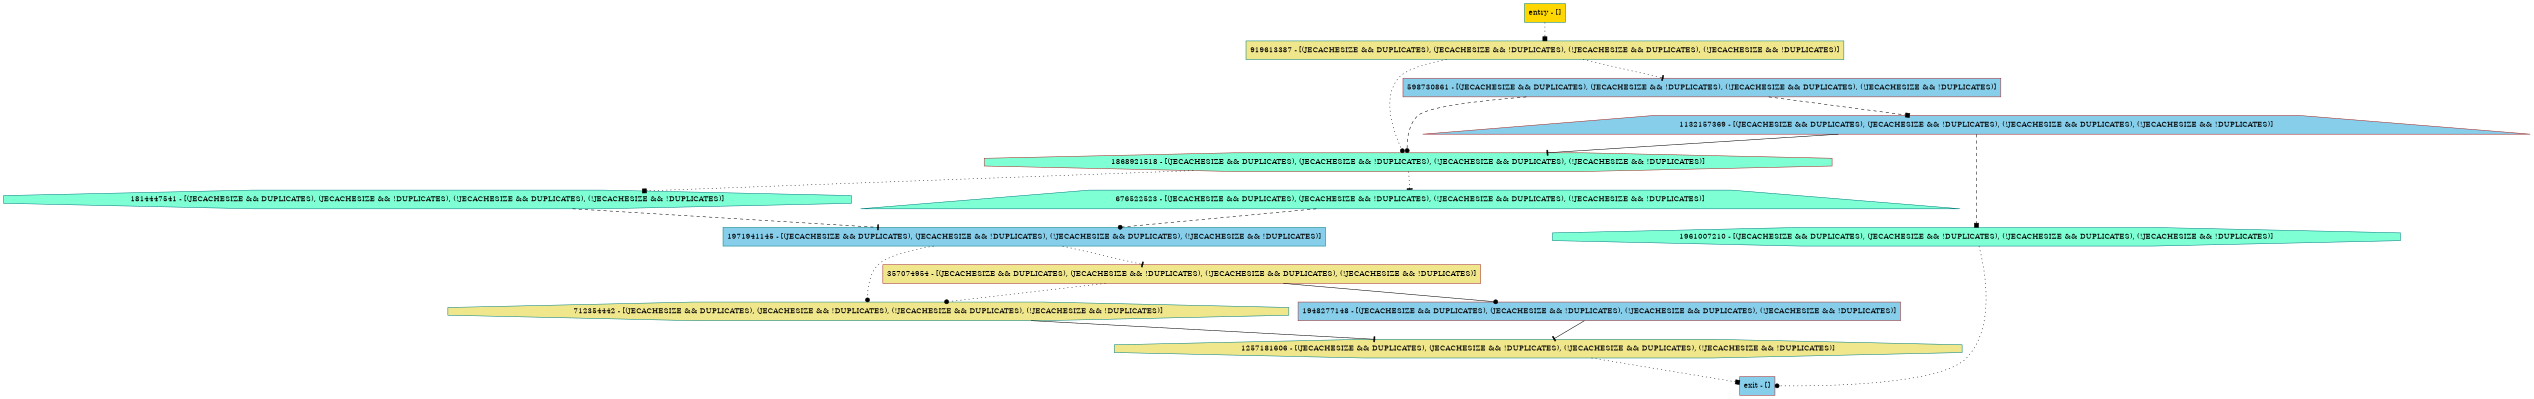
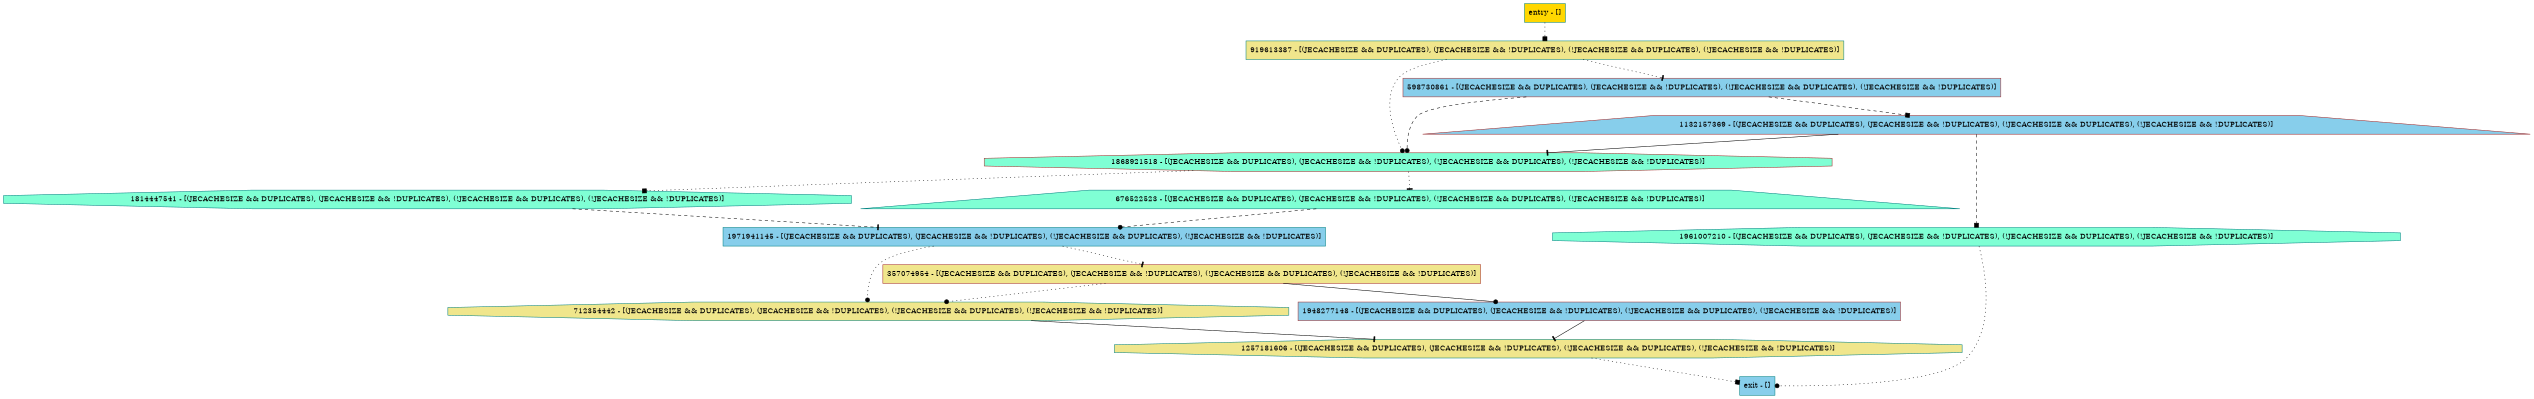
(1757, 386) -> (1757, 386)
